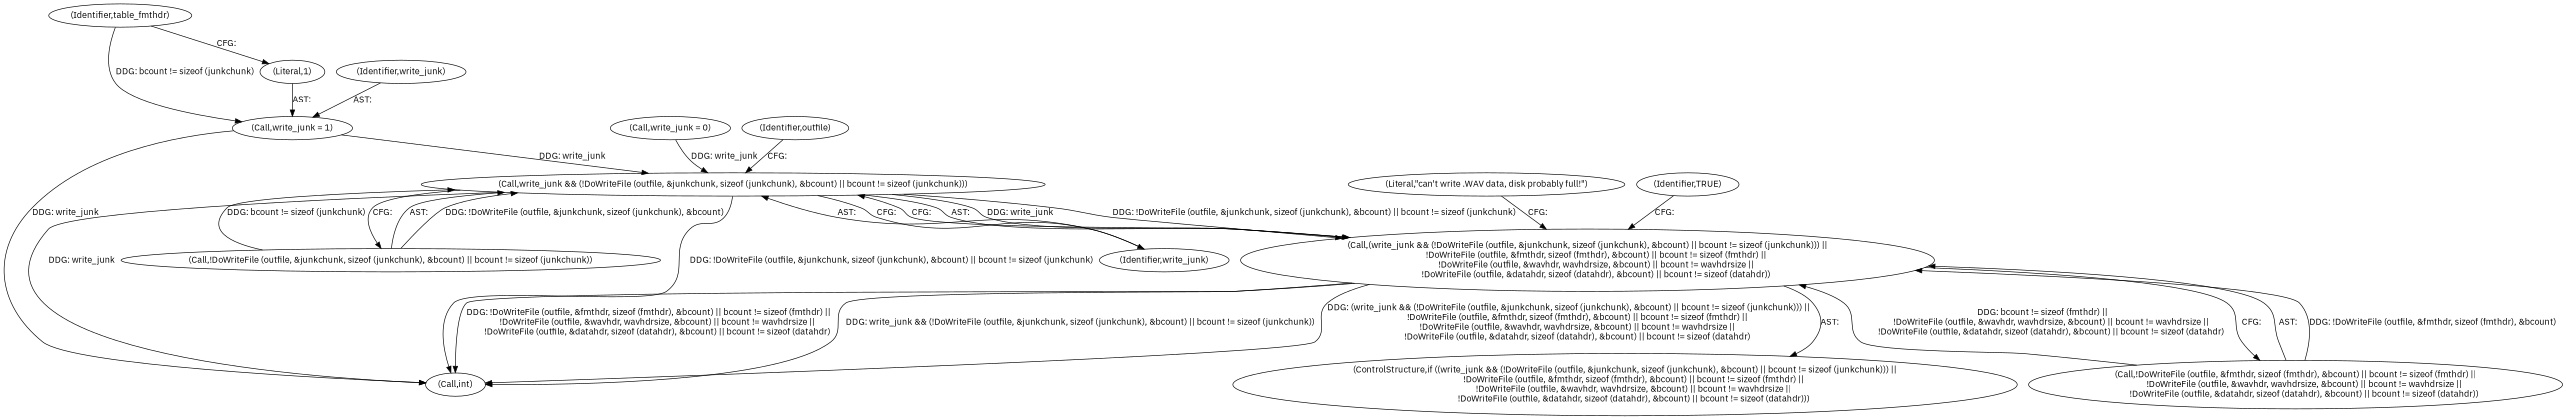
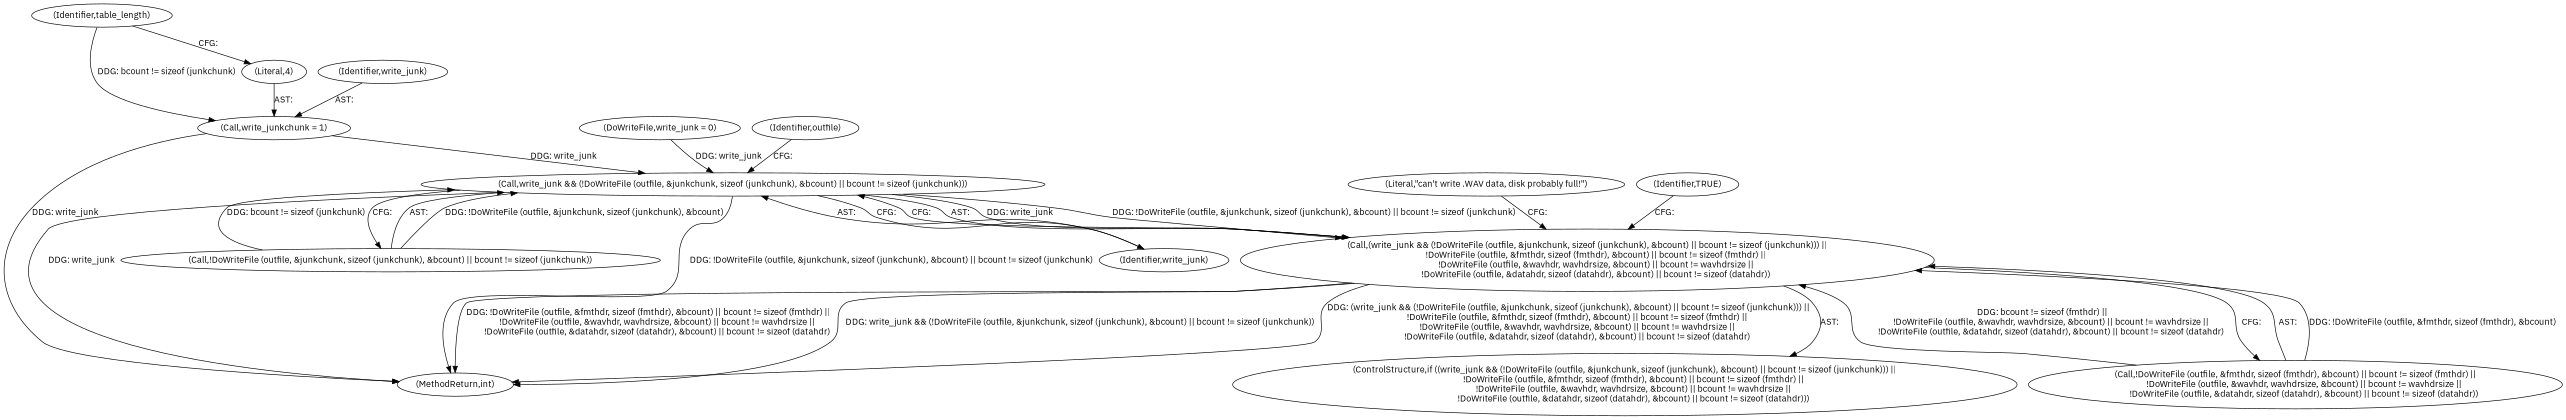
(120, 16) -> (102, 16)
(292, 72) -> (274, 72)
(292, 128) -> (274, 128)
(670, 128) -> (660, 128)
(456, 385) -> (455, 385)
